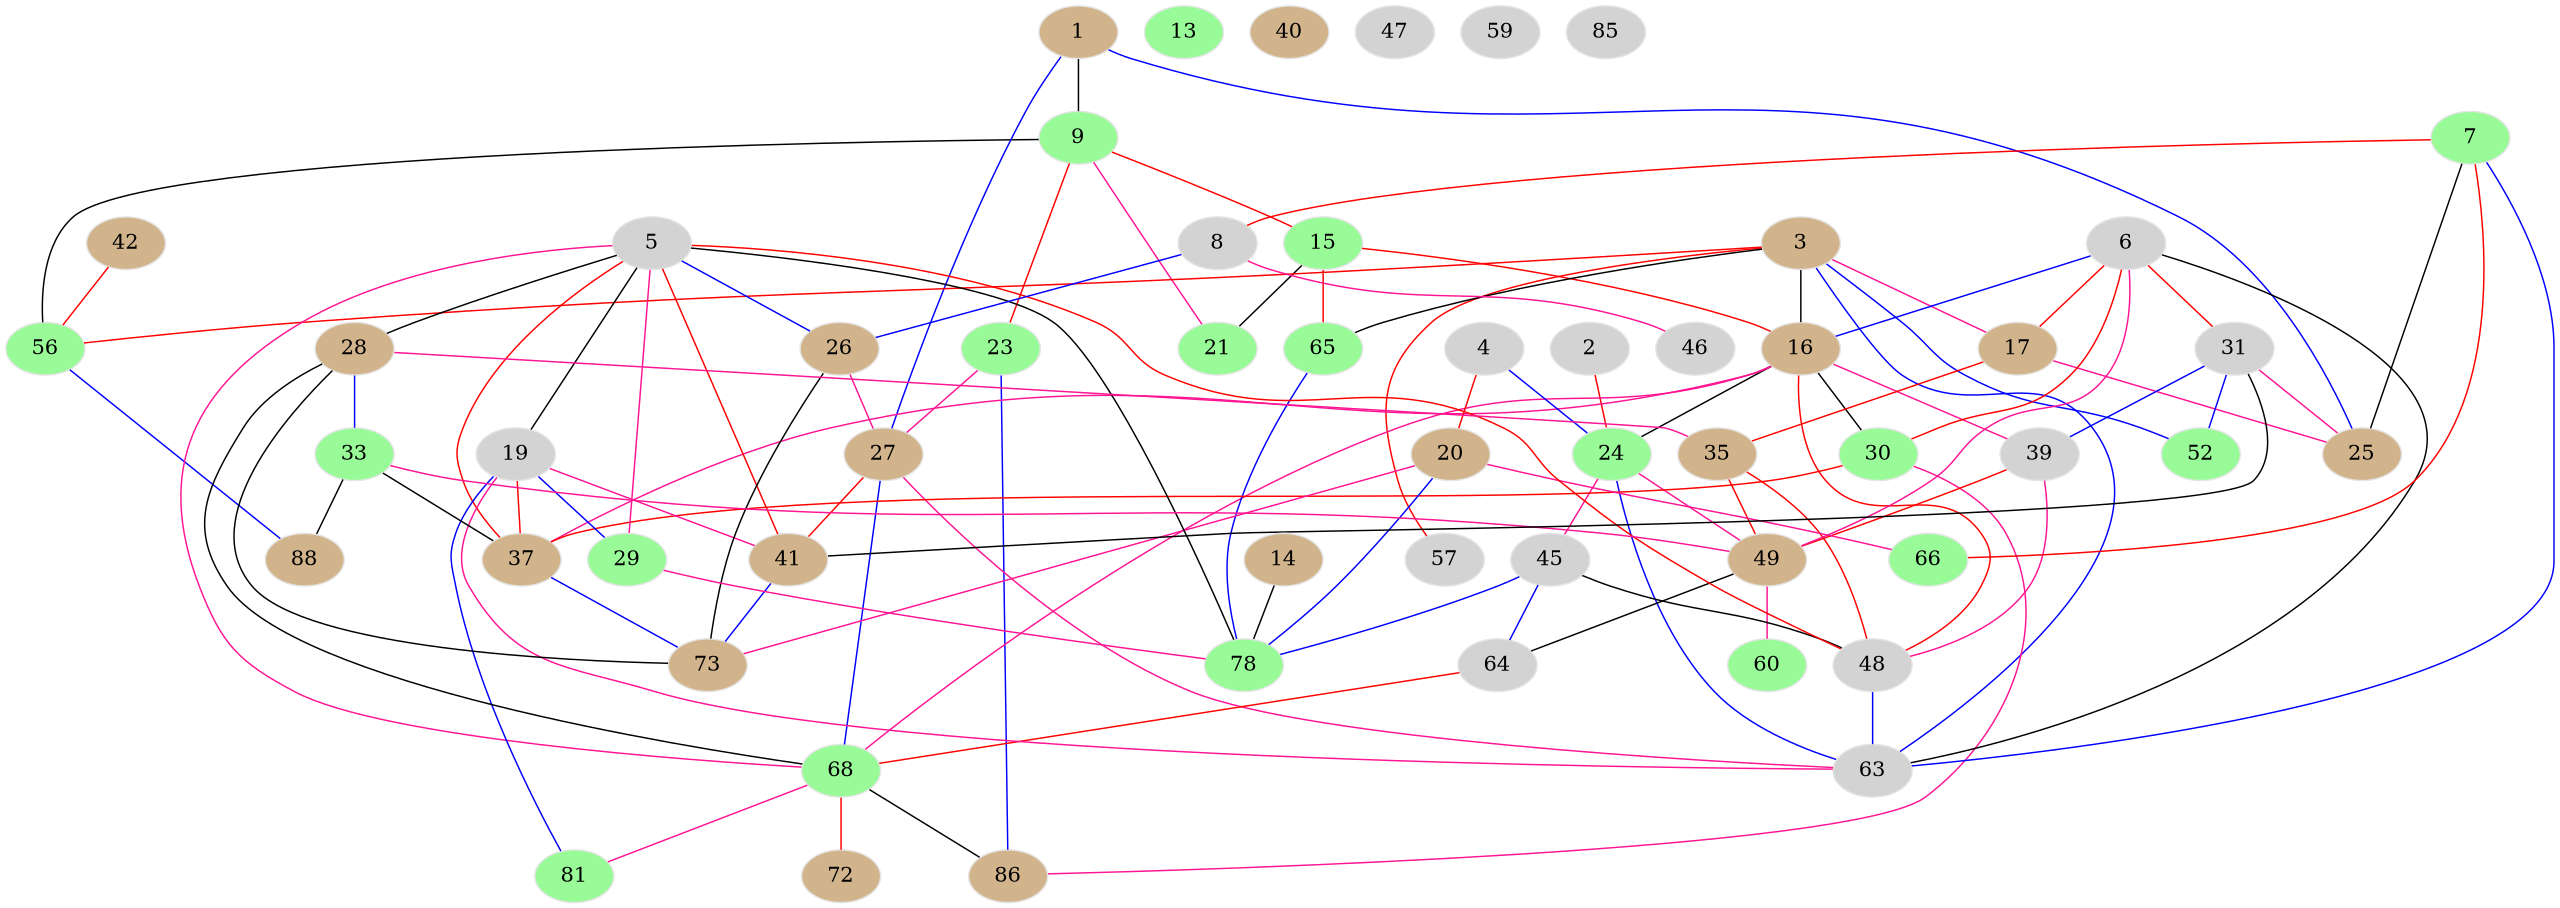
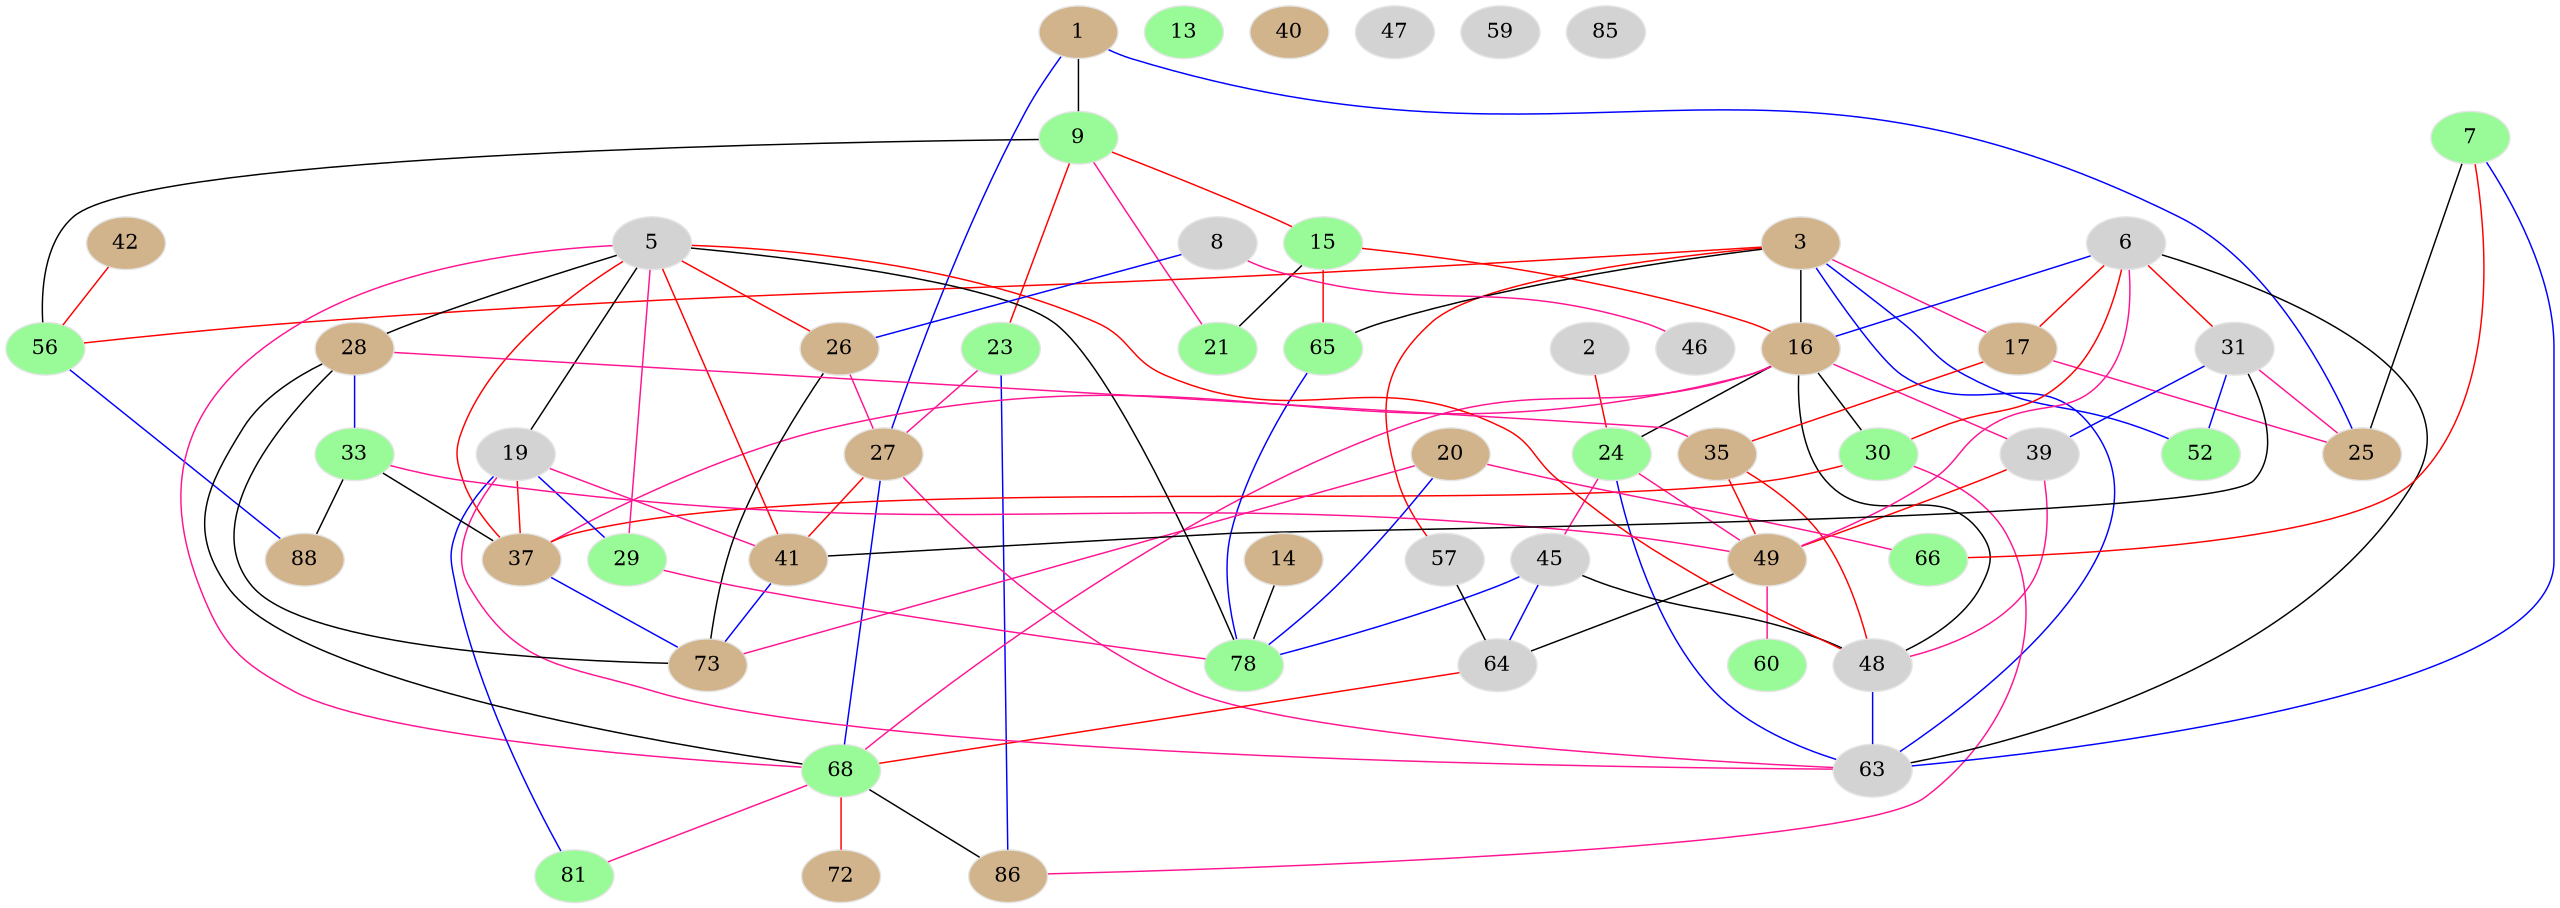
(1837, 159) -> none
(730, 287) -> (730, 287)
(1484, 349) -> none
(1873, 505) -> (1873, 505)
none -> (1471, 613)
